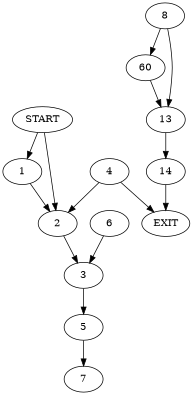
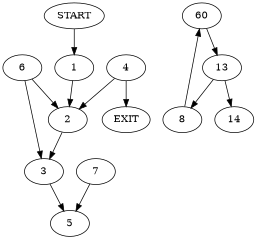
(172, 64) -> (204, 91)
(50, 168) -> (43, 91)
(166, 194) -> none
(84, 350) -> (85, 194)
